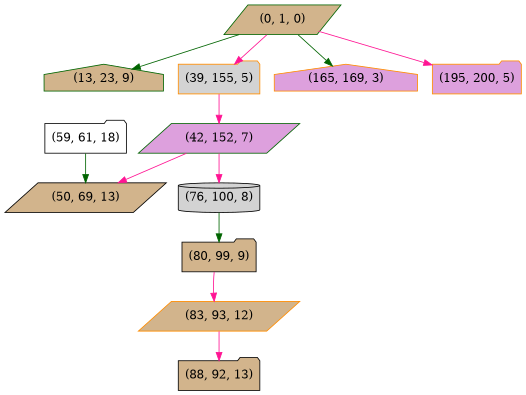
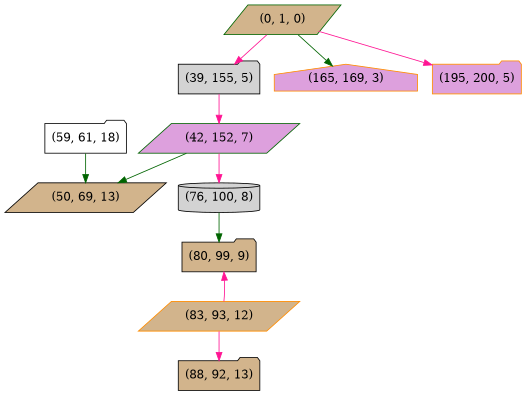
(104, 79) -> none
(219, 79) -> (219, 79)
(156, 166) -> (156, 166)
(214, 283) -> (225, 291)
